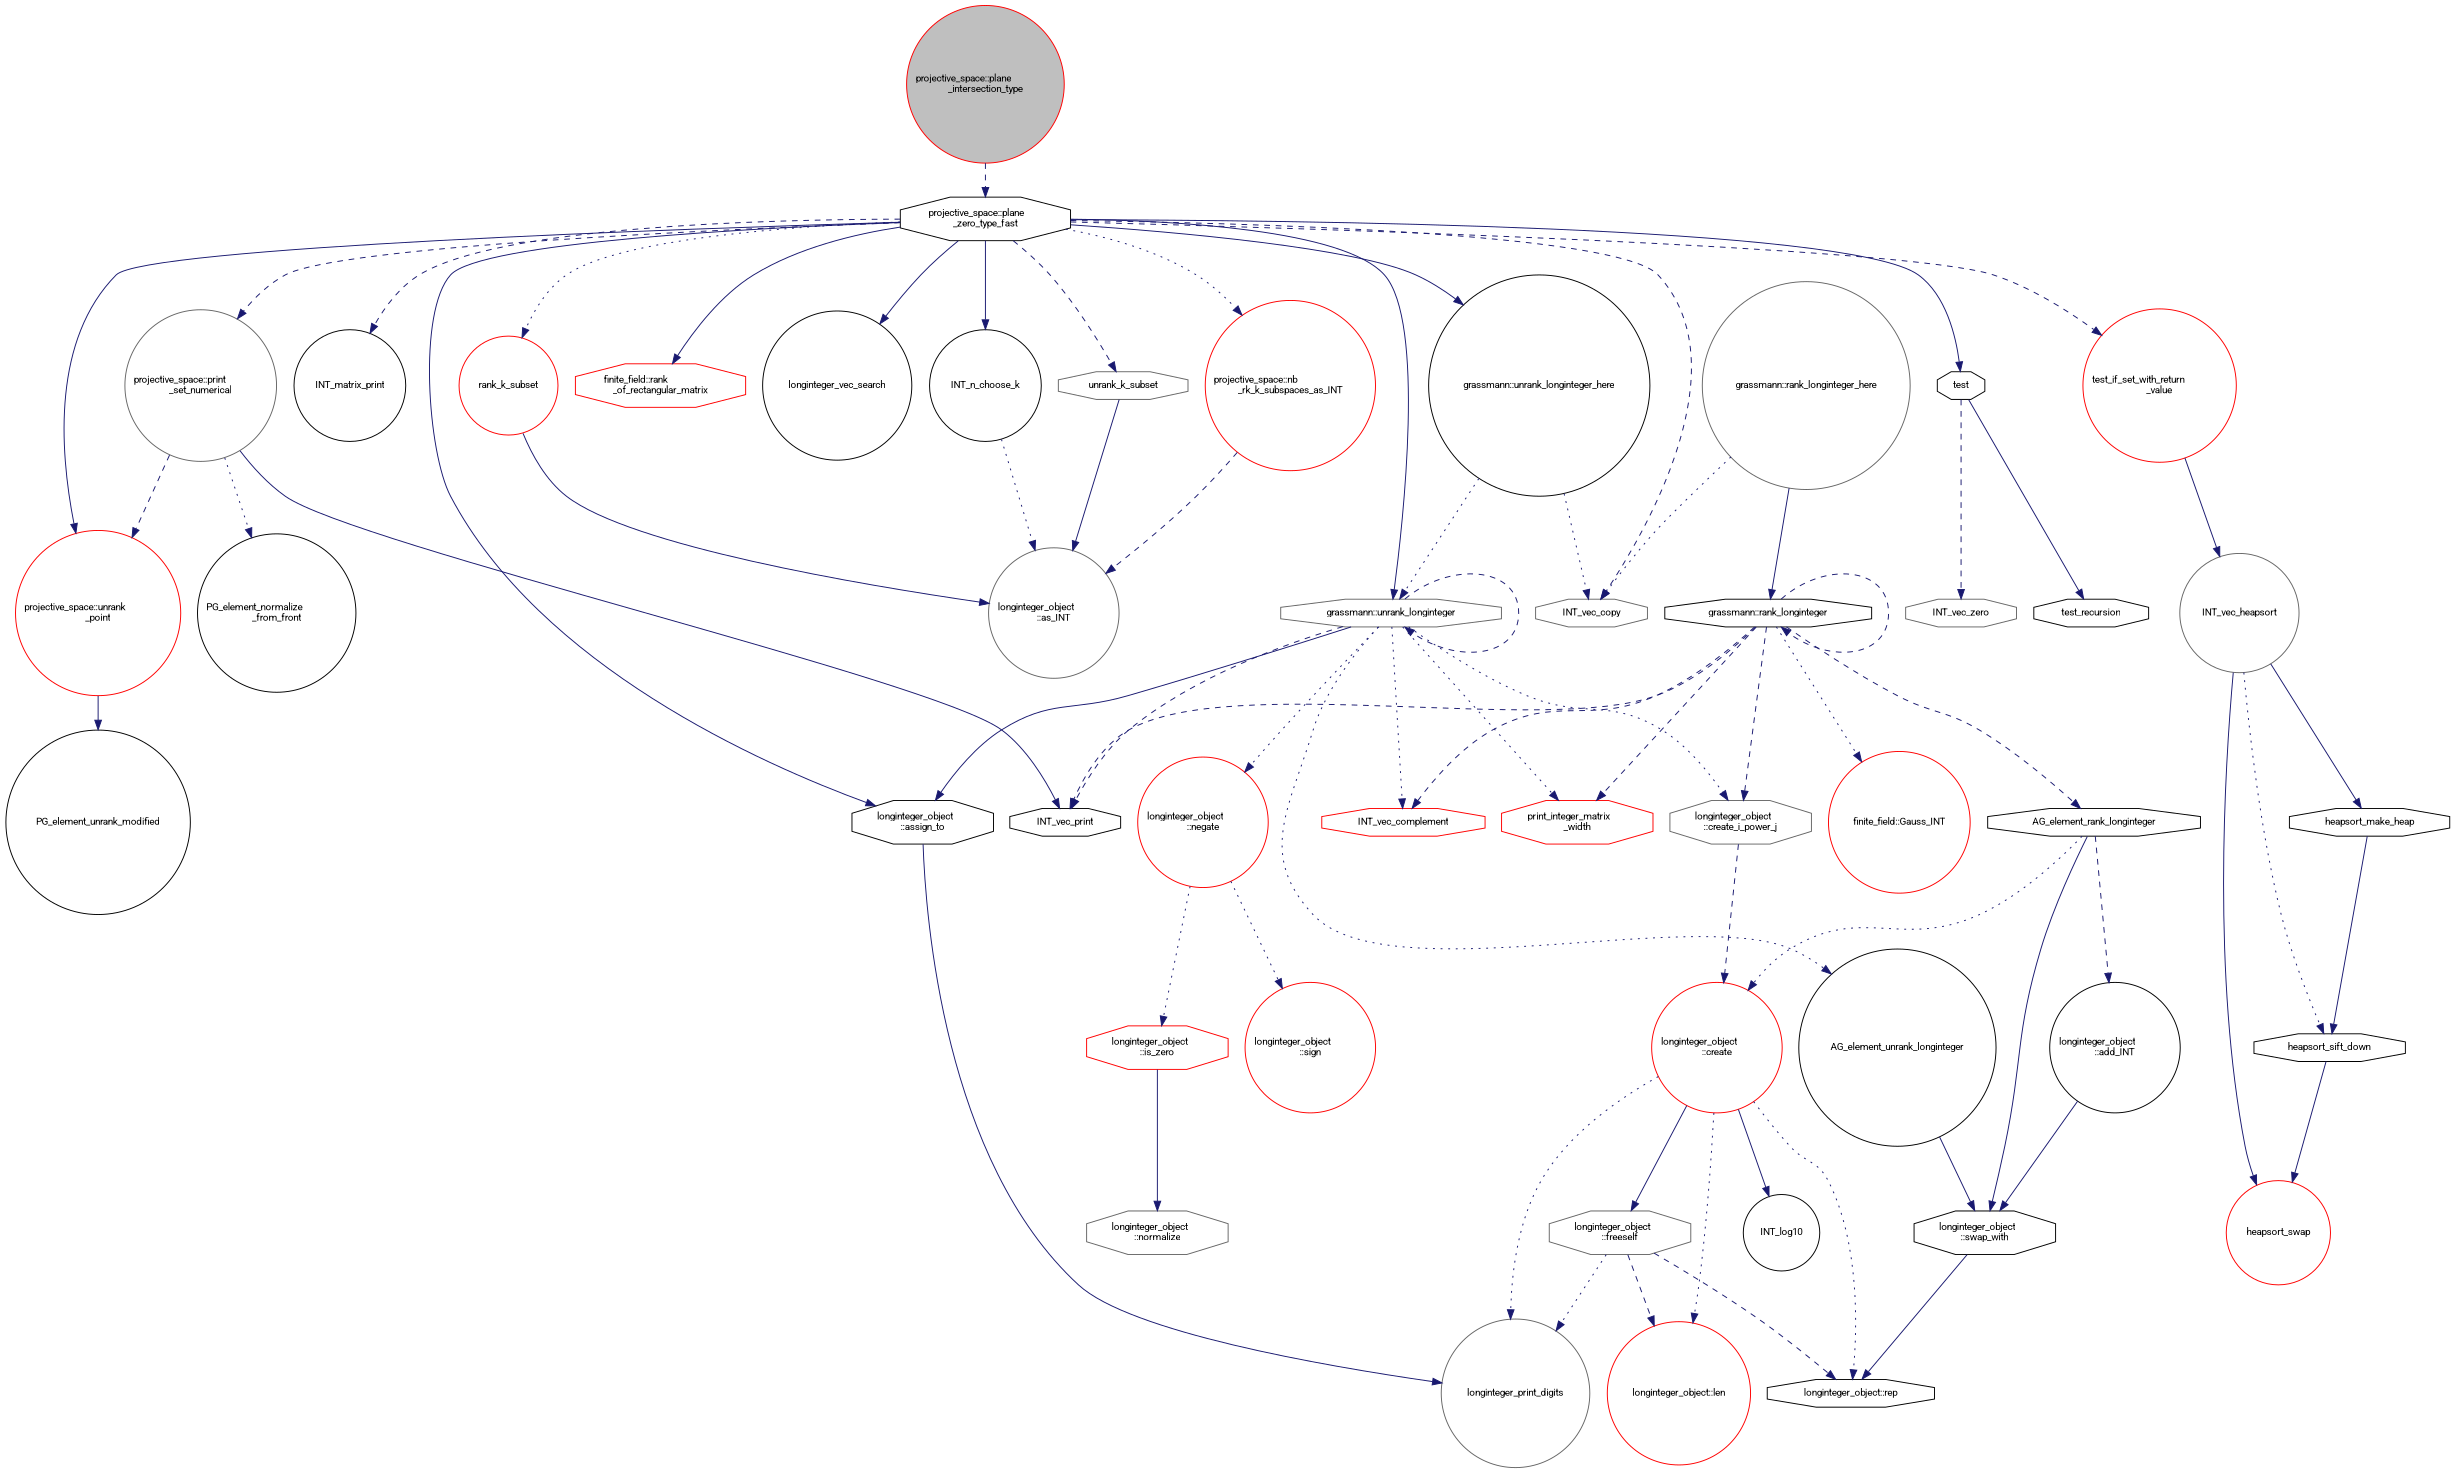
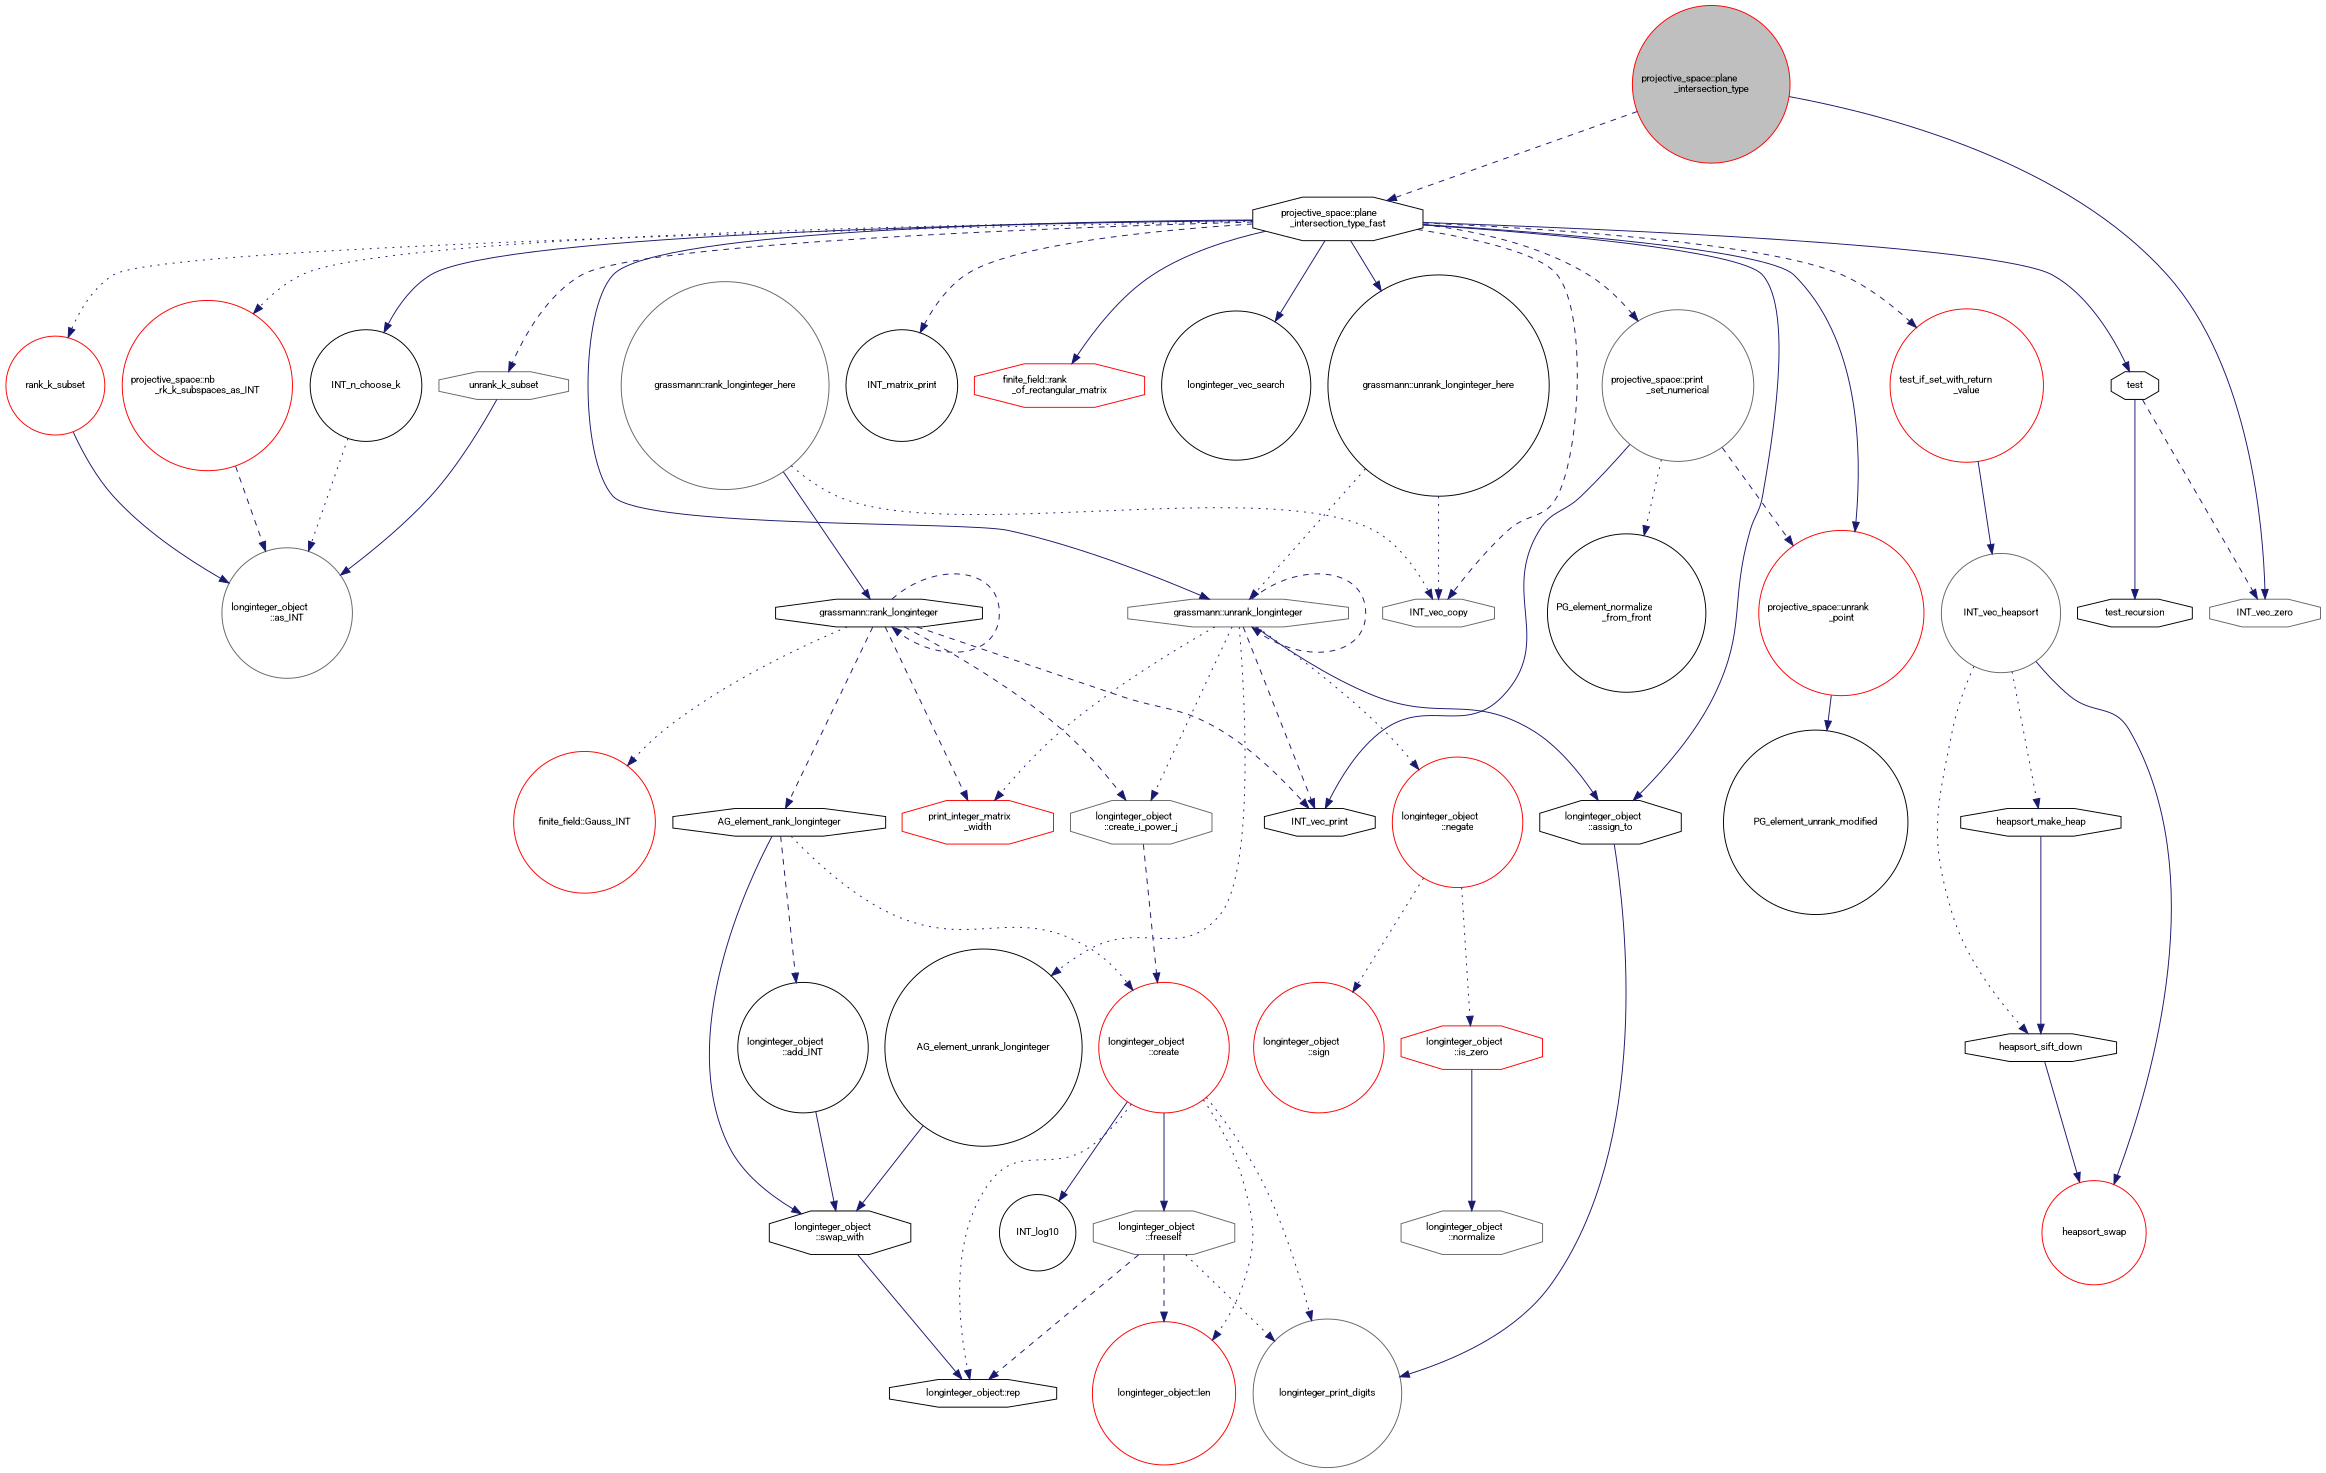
(985, 219) -> (1338, 219)
none -> (2135, 244)
(2313, 732) -> (2024, 735)
(1403, 822) -> none
